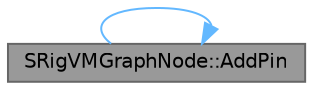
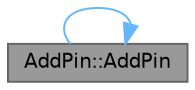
(157, 63) -> (98, 63)
